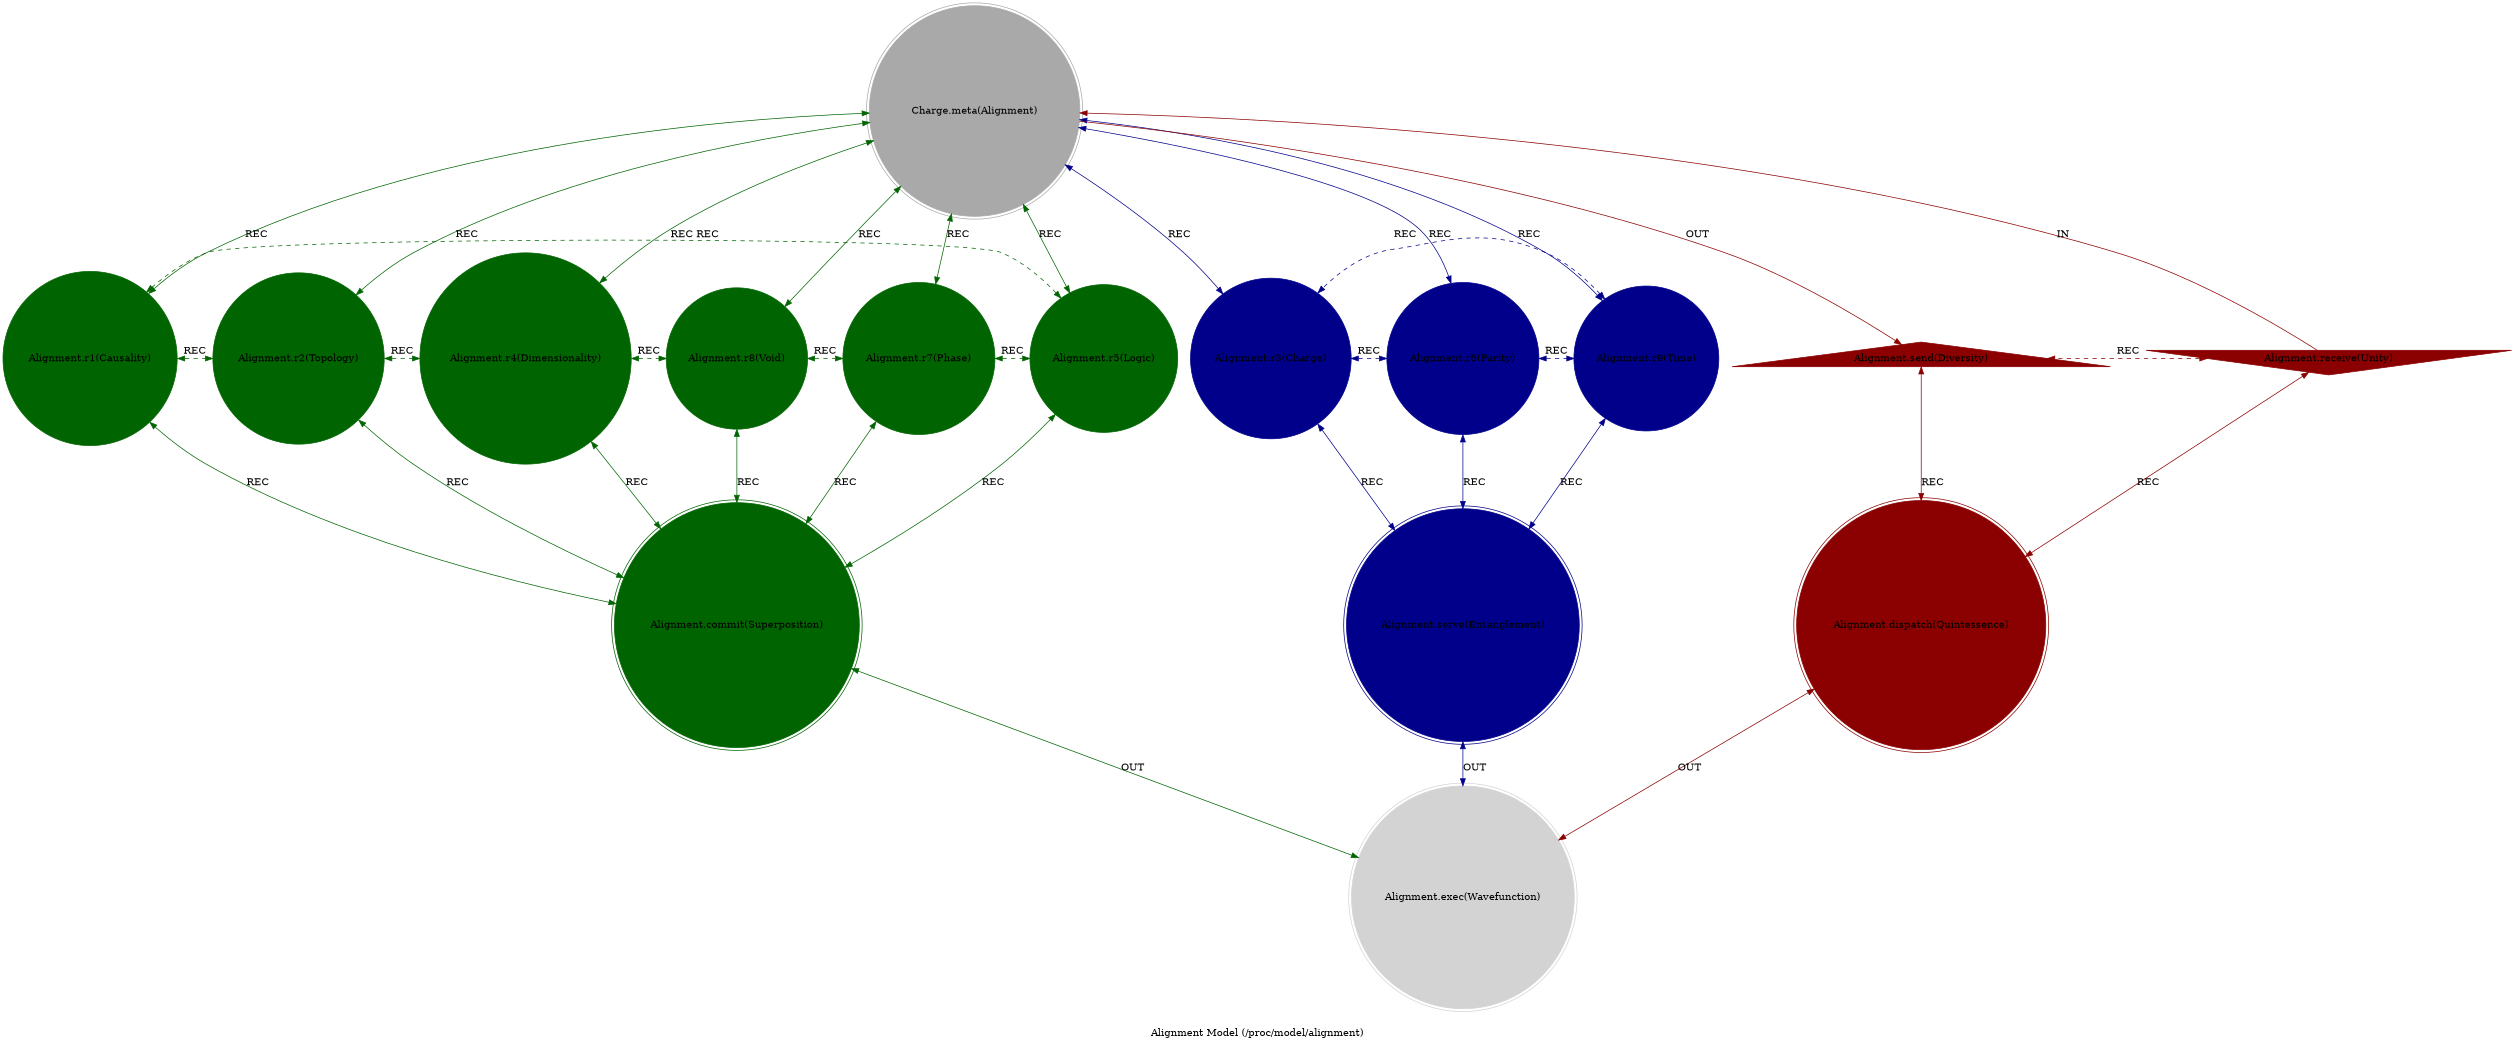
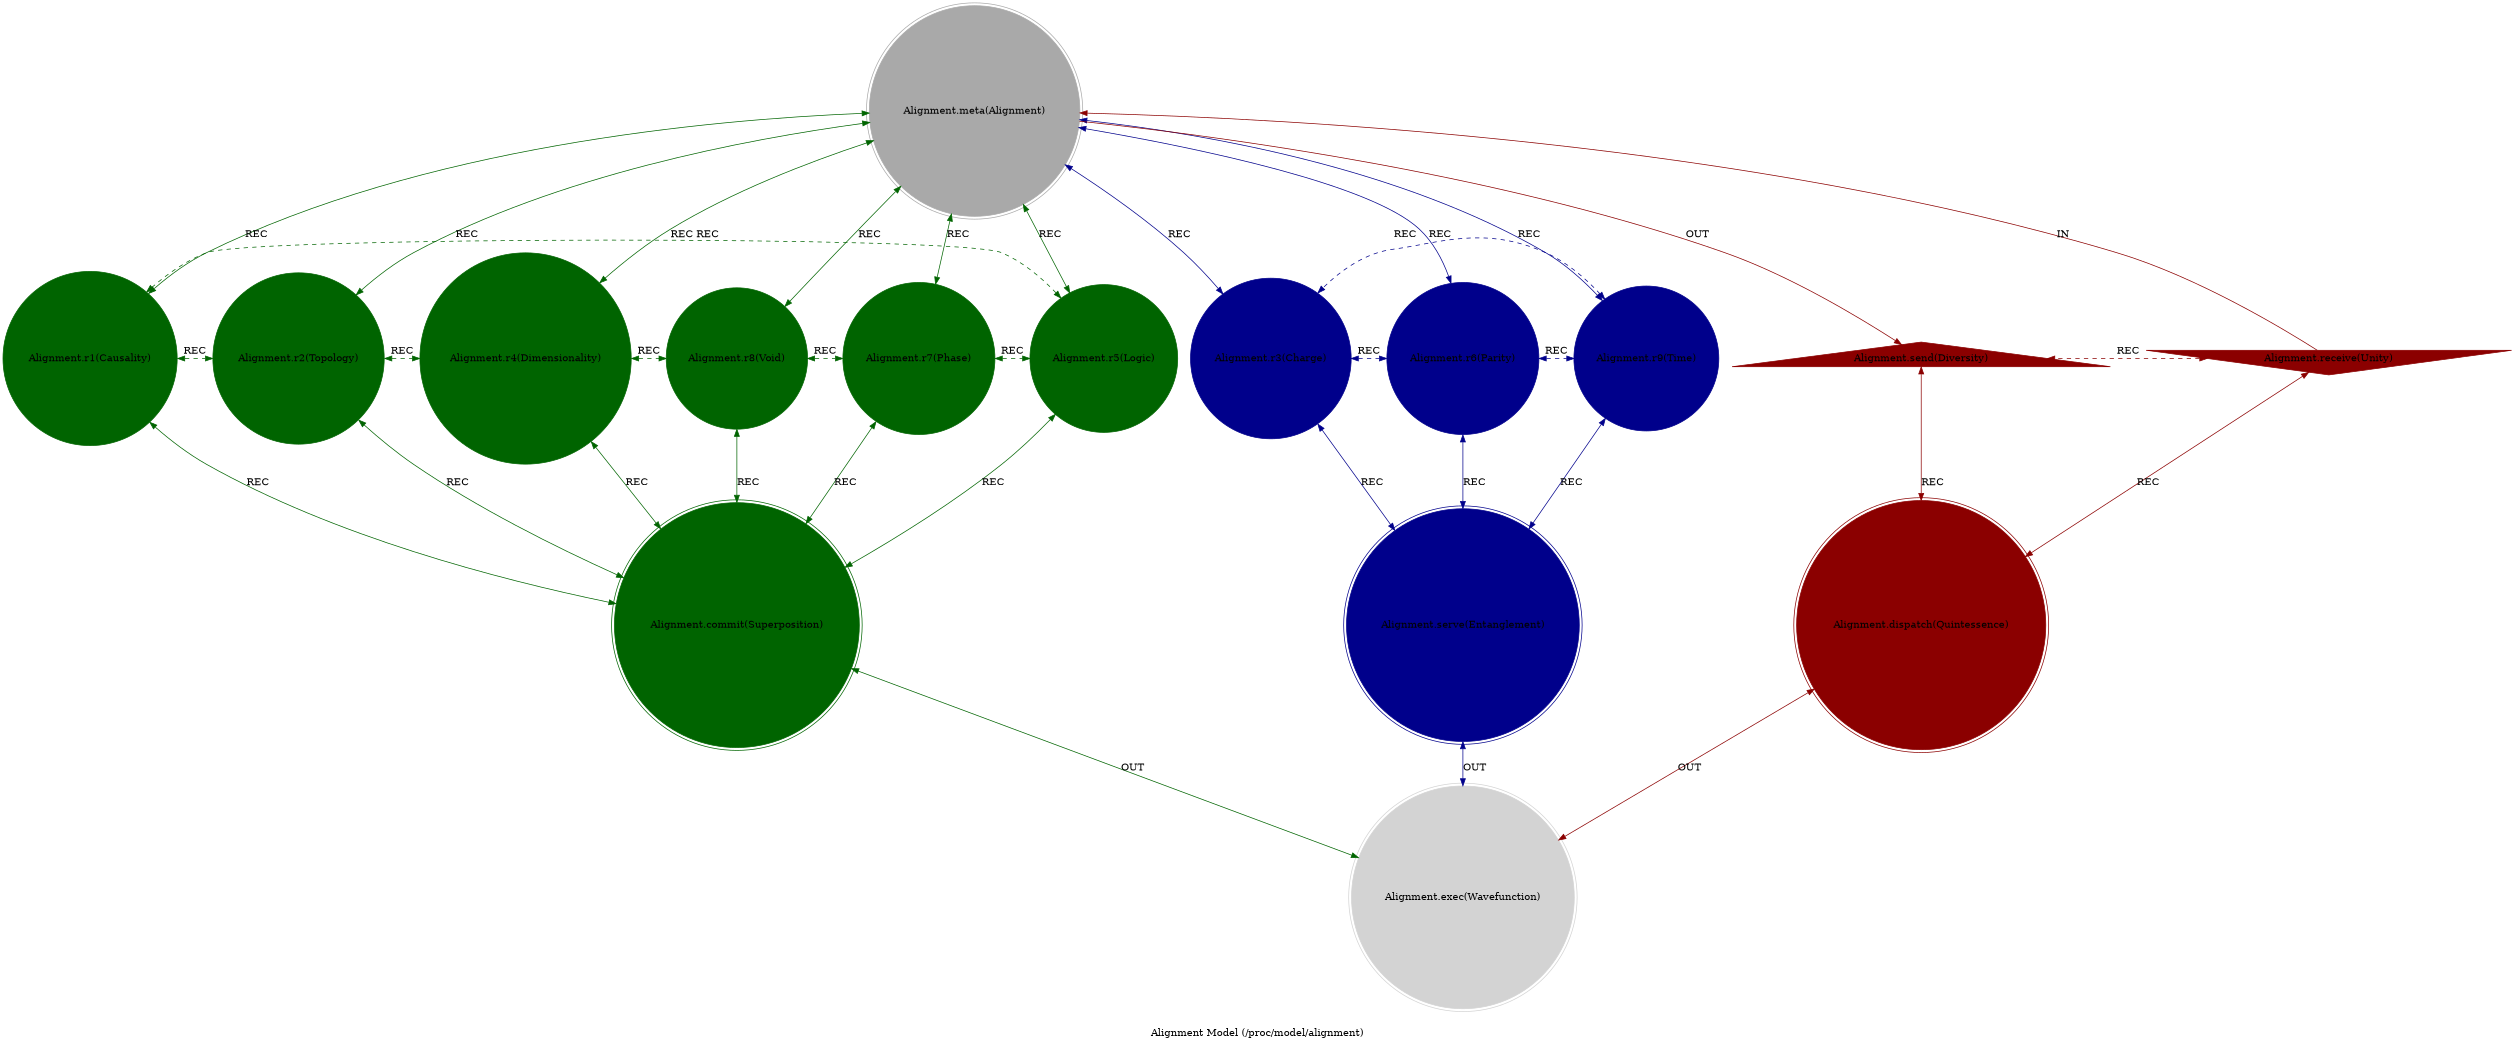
(975, 111) -> (975, 111)
